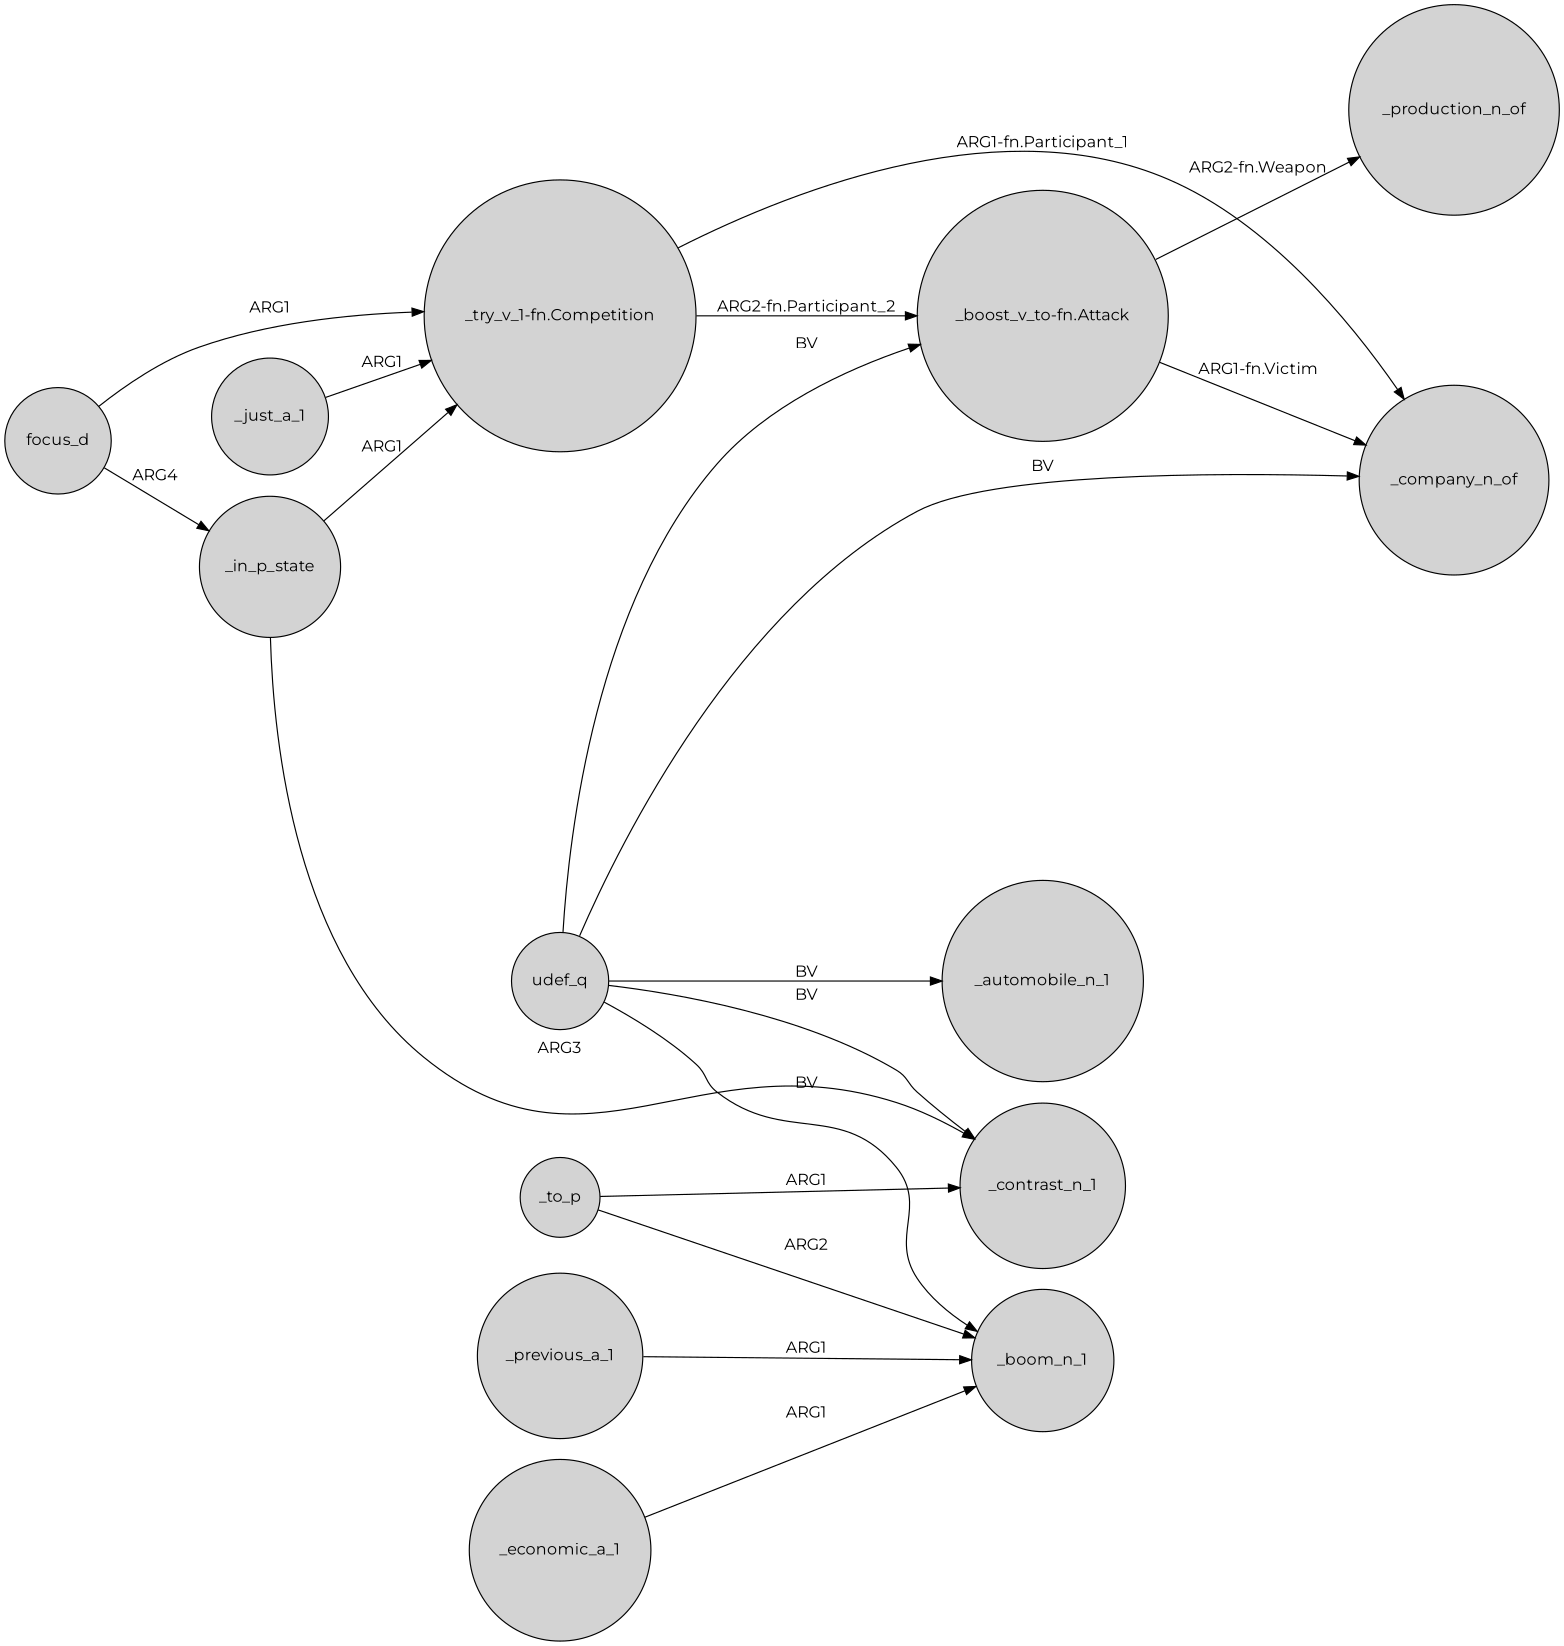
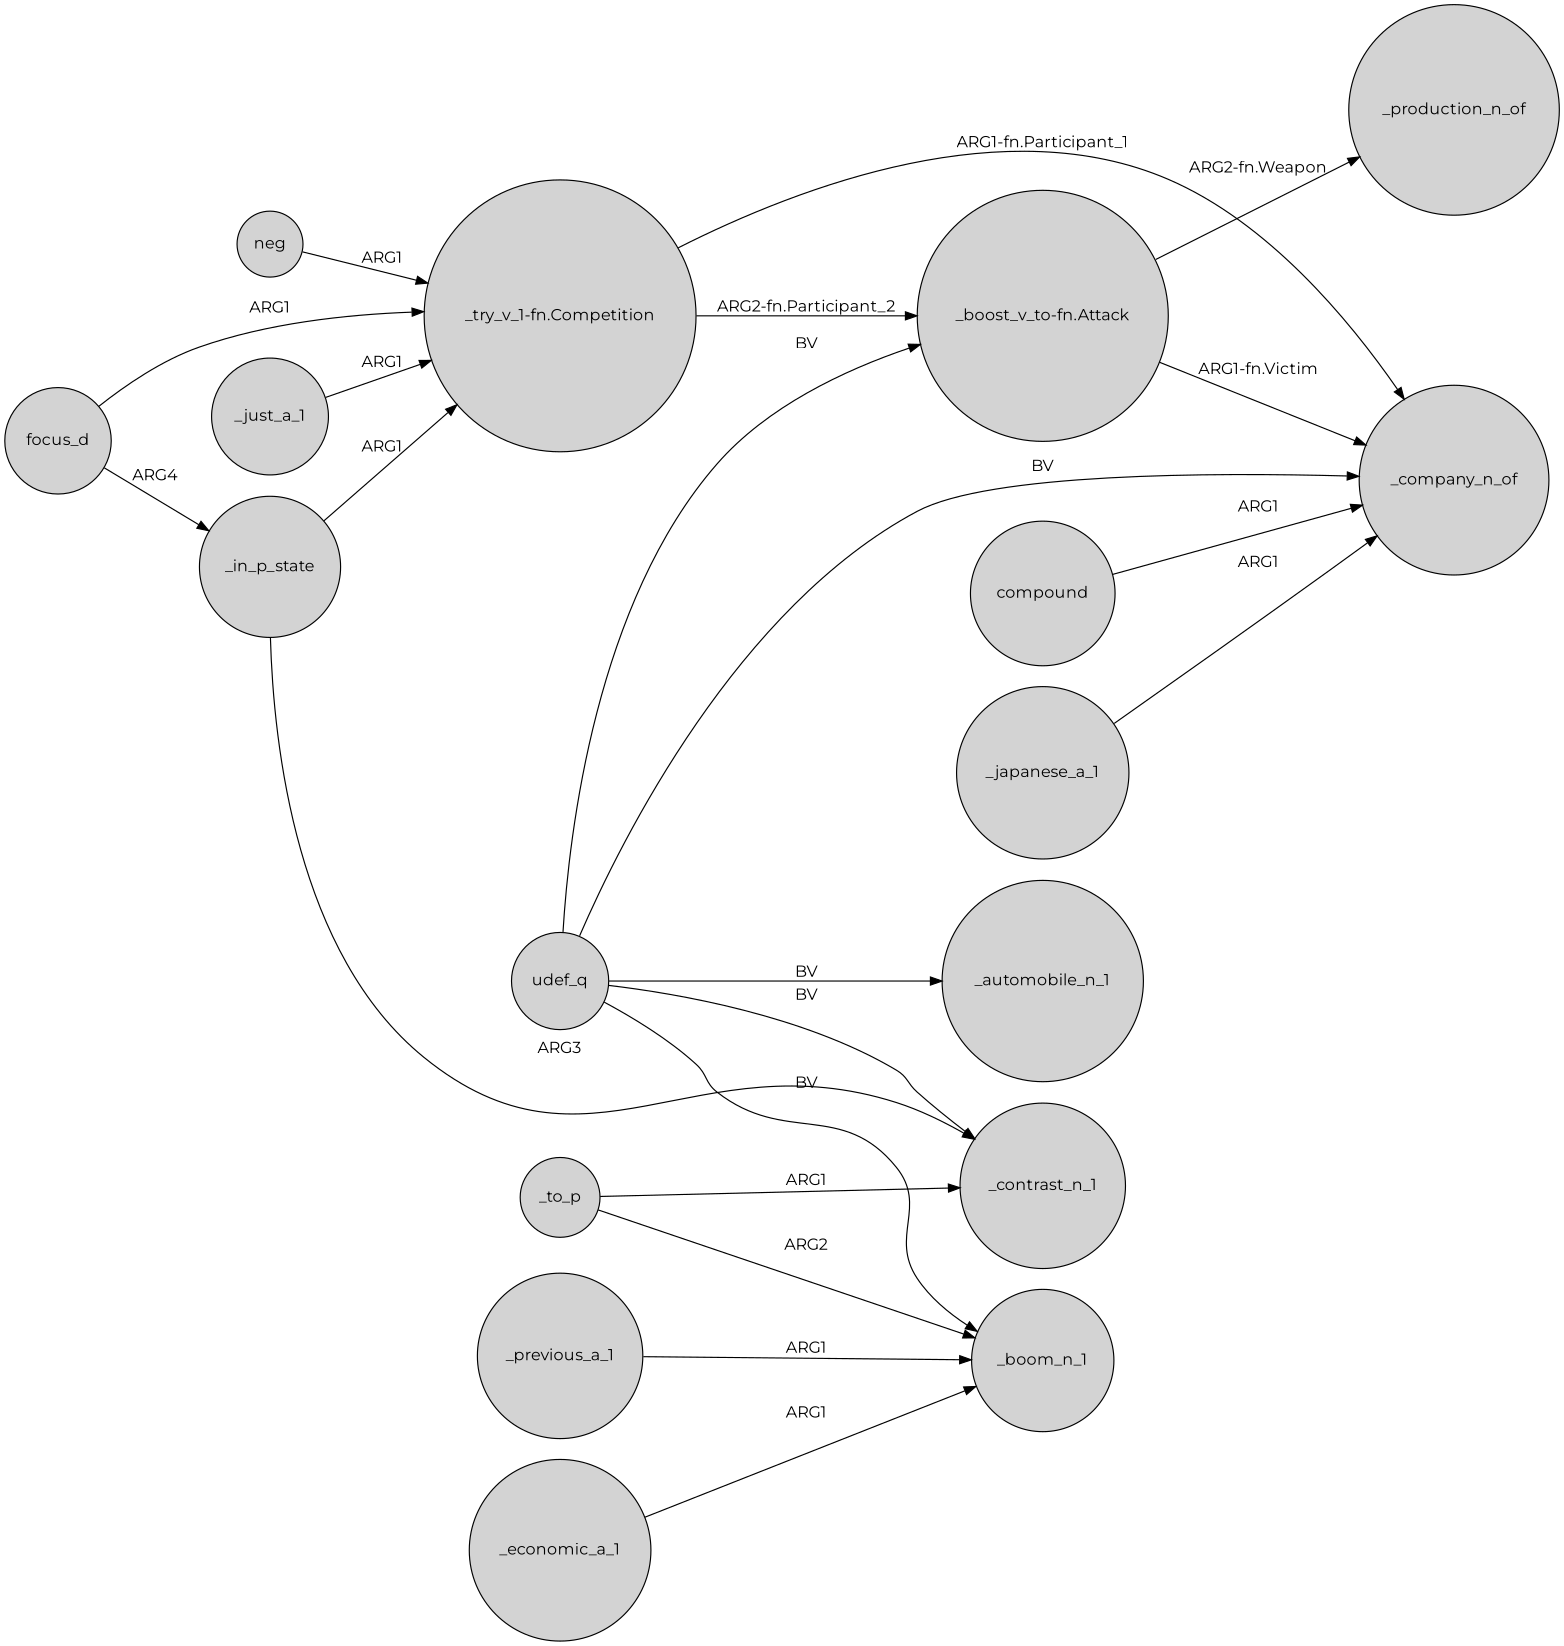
none -> (270, 244)
none -> (1043, 593)
none -> (1043, 773)
